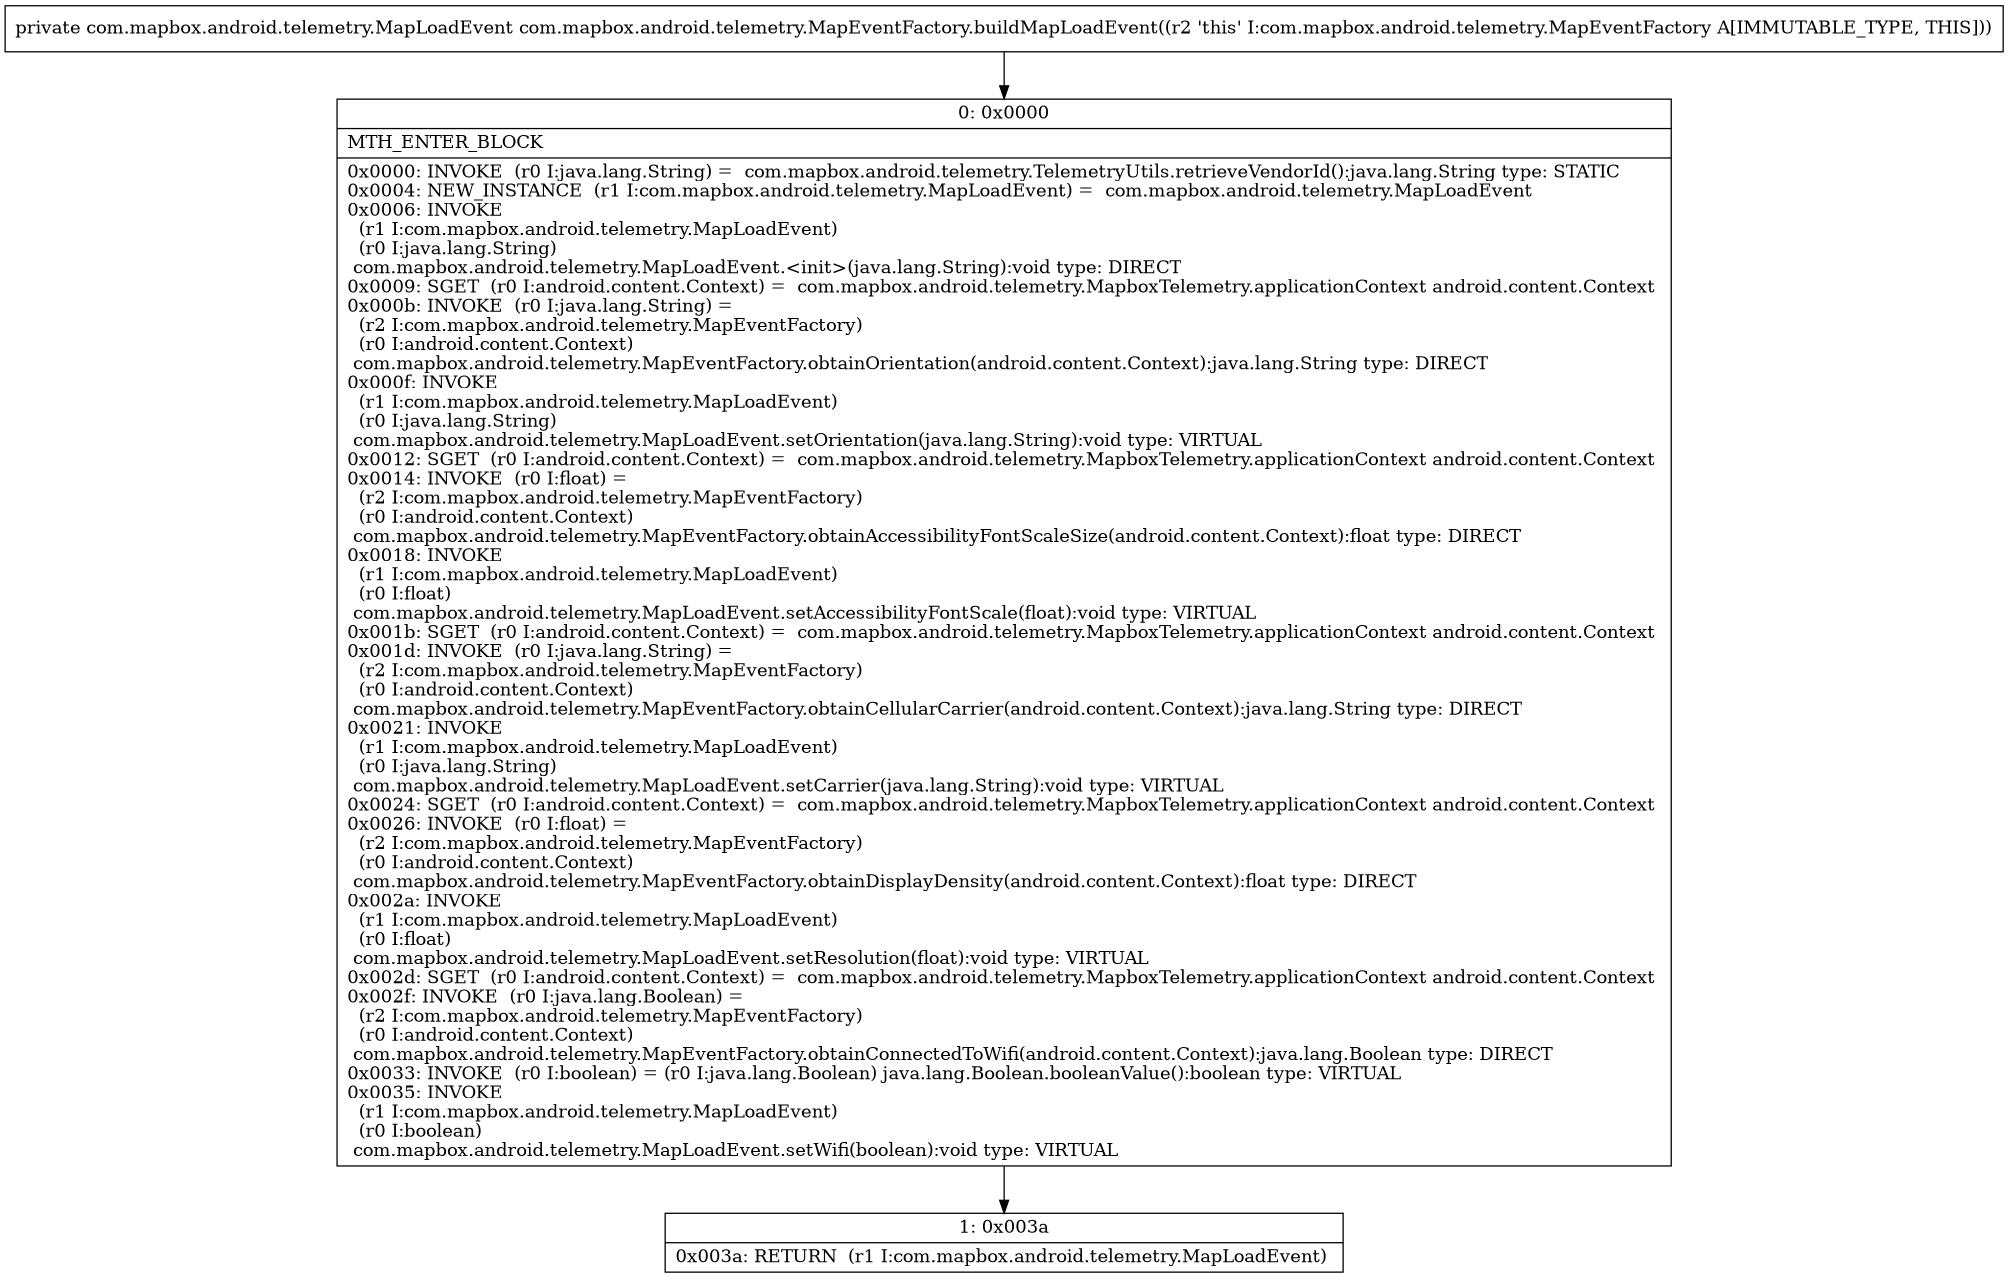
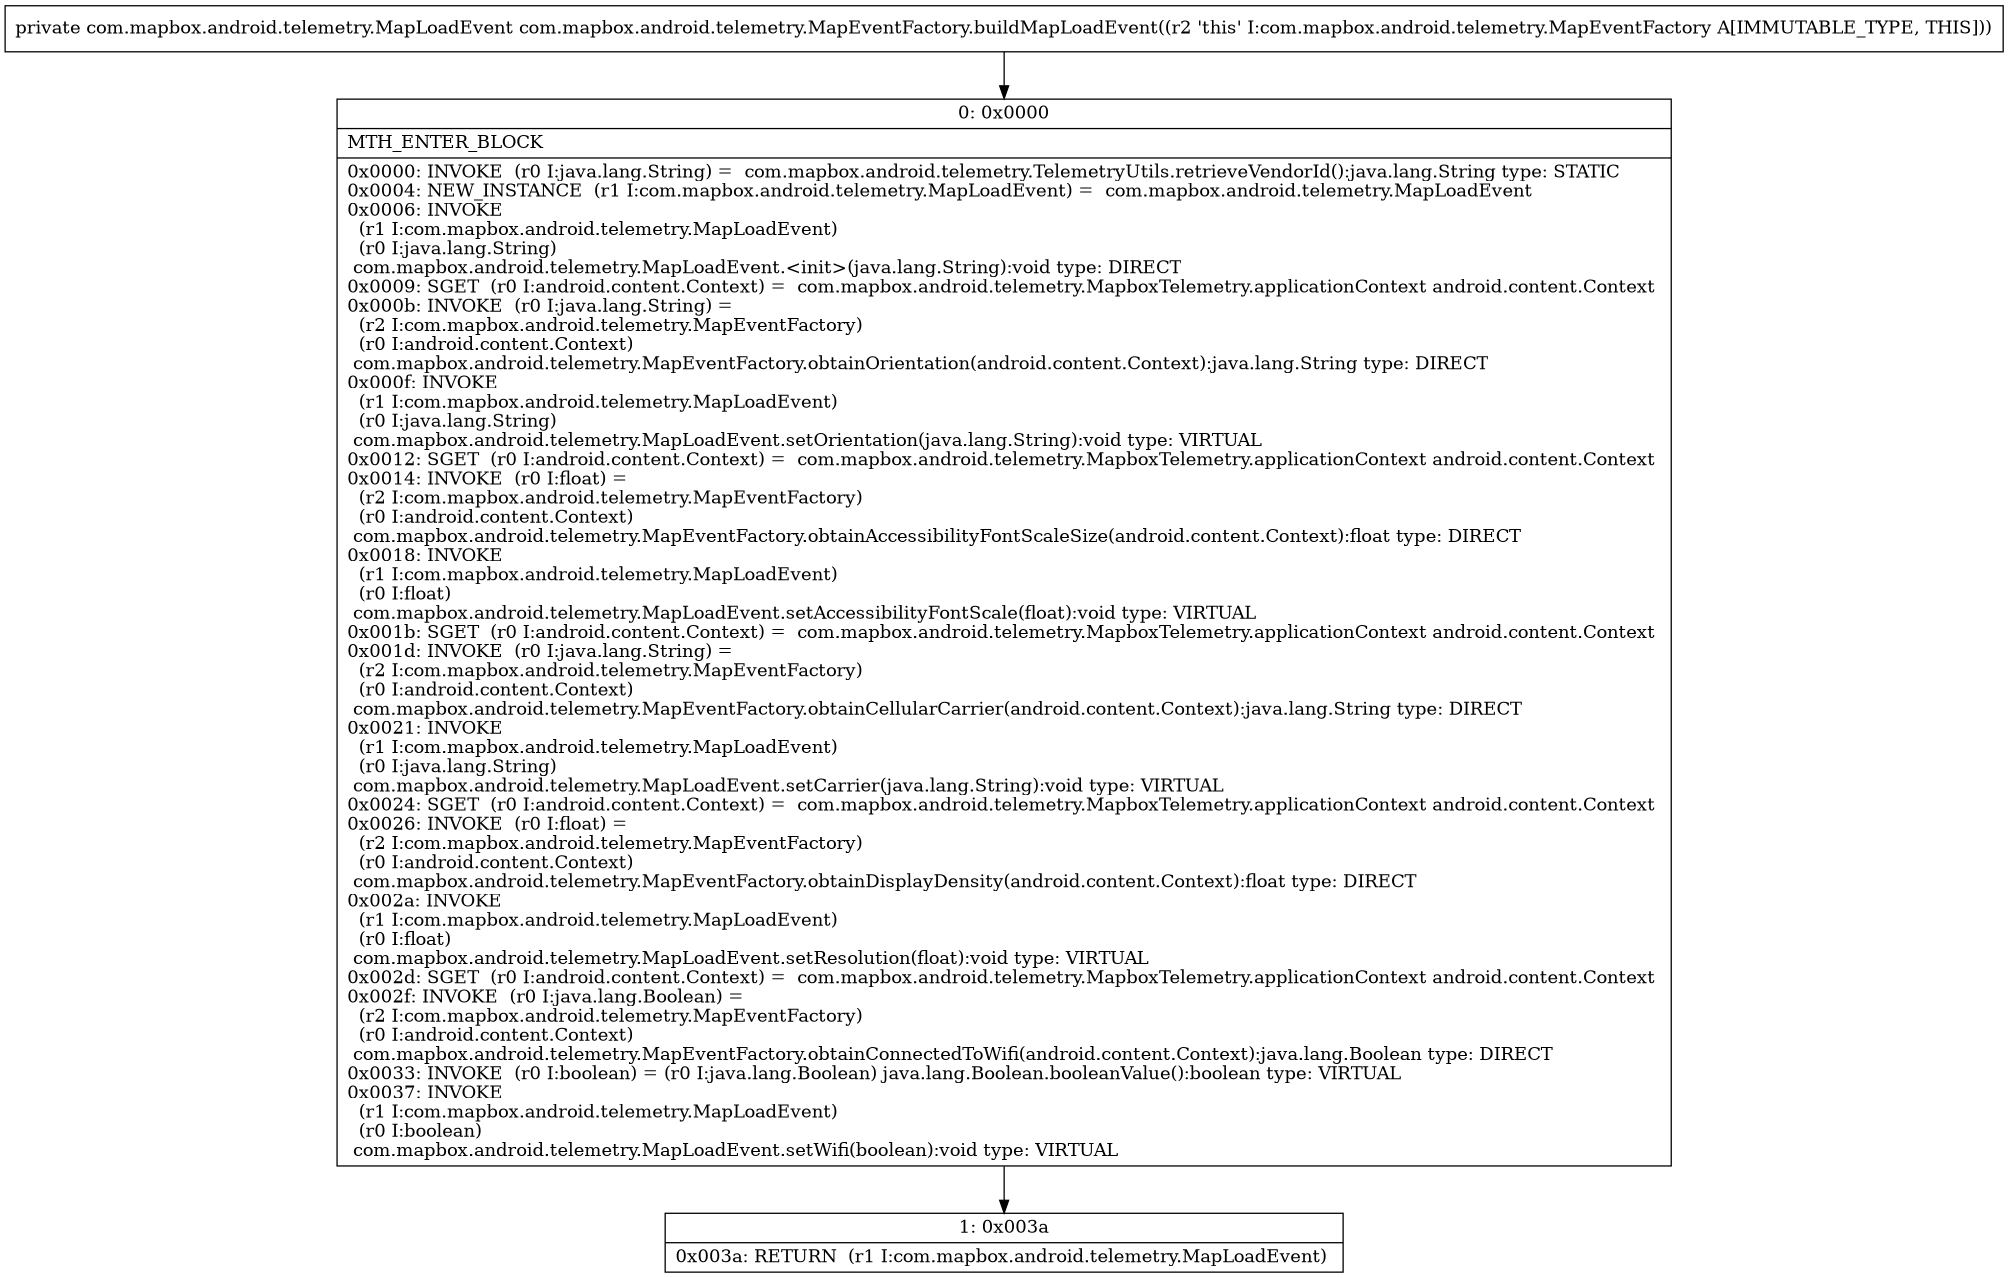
(431, 1093) -> (431, 1093)
